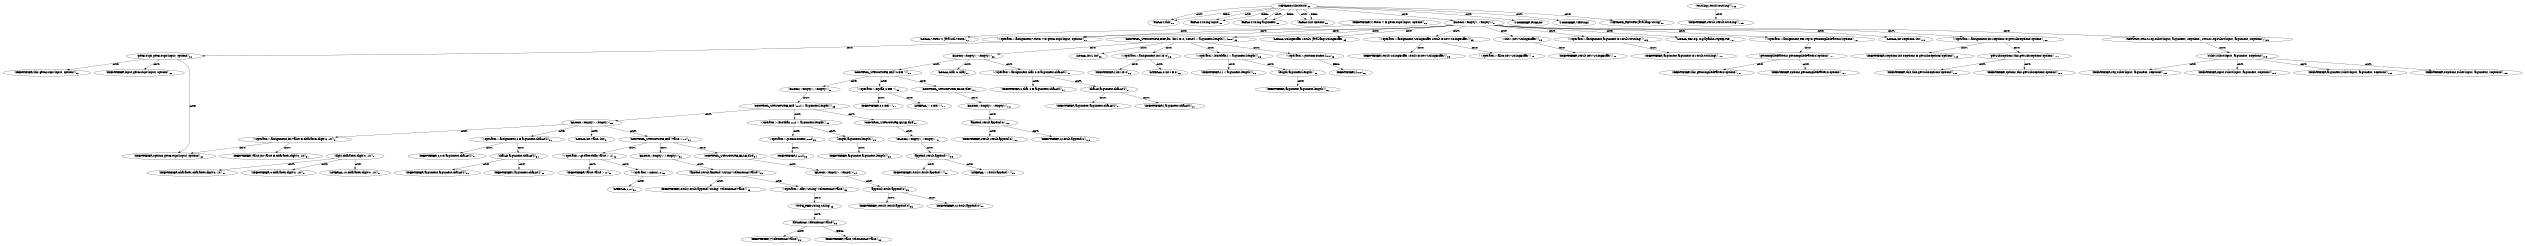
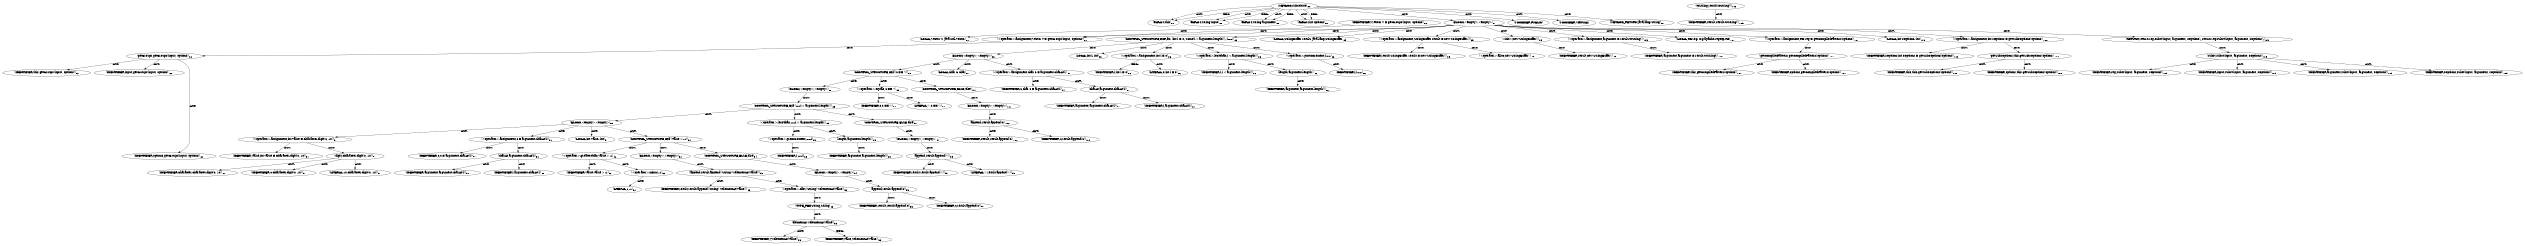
(1135, 64) -> (1135, 64)
(1337, 64) -> (1337, 64)
(232, 148) -> (324, 148)
